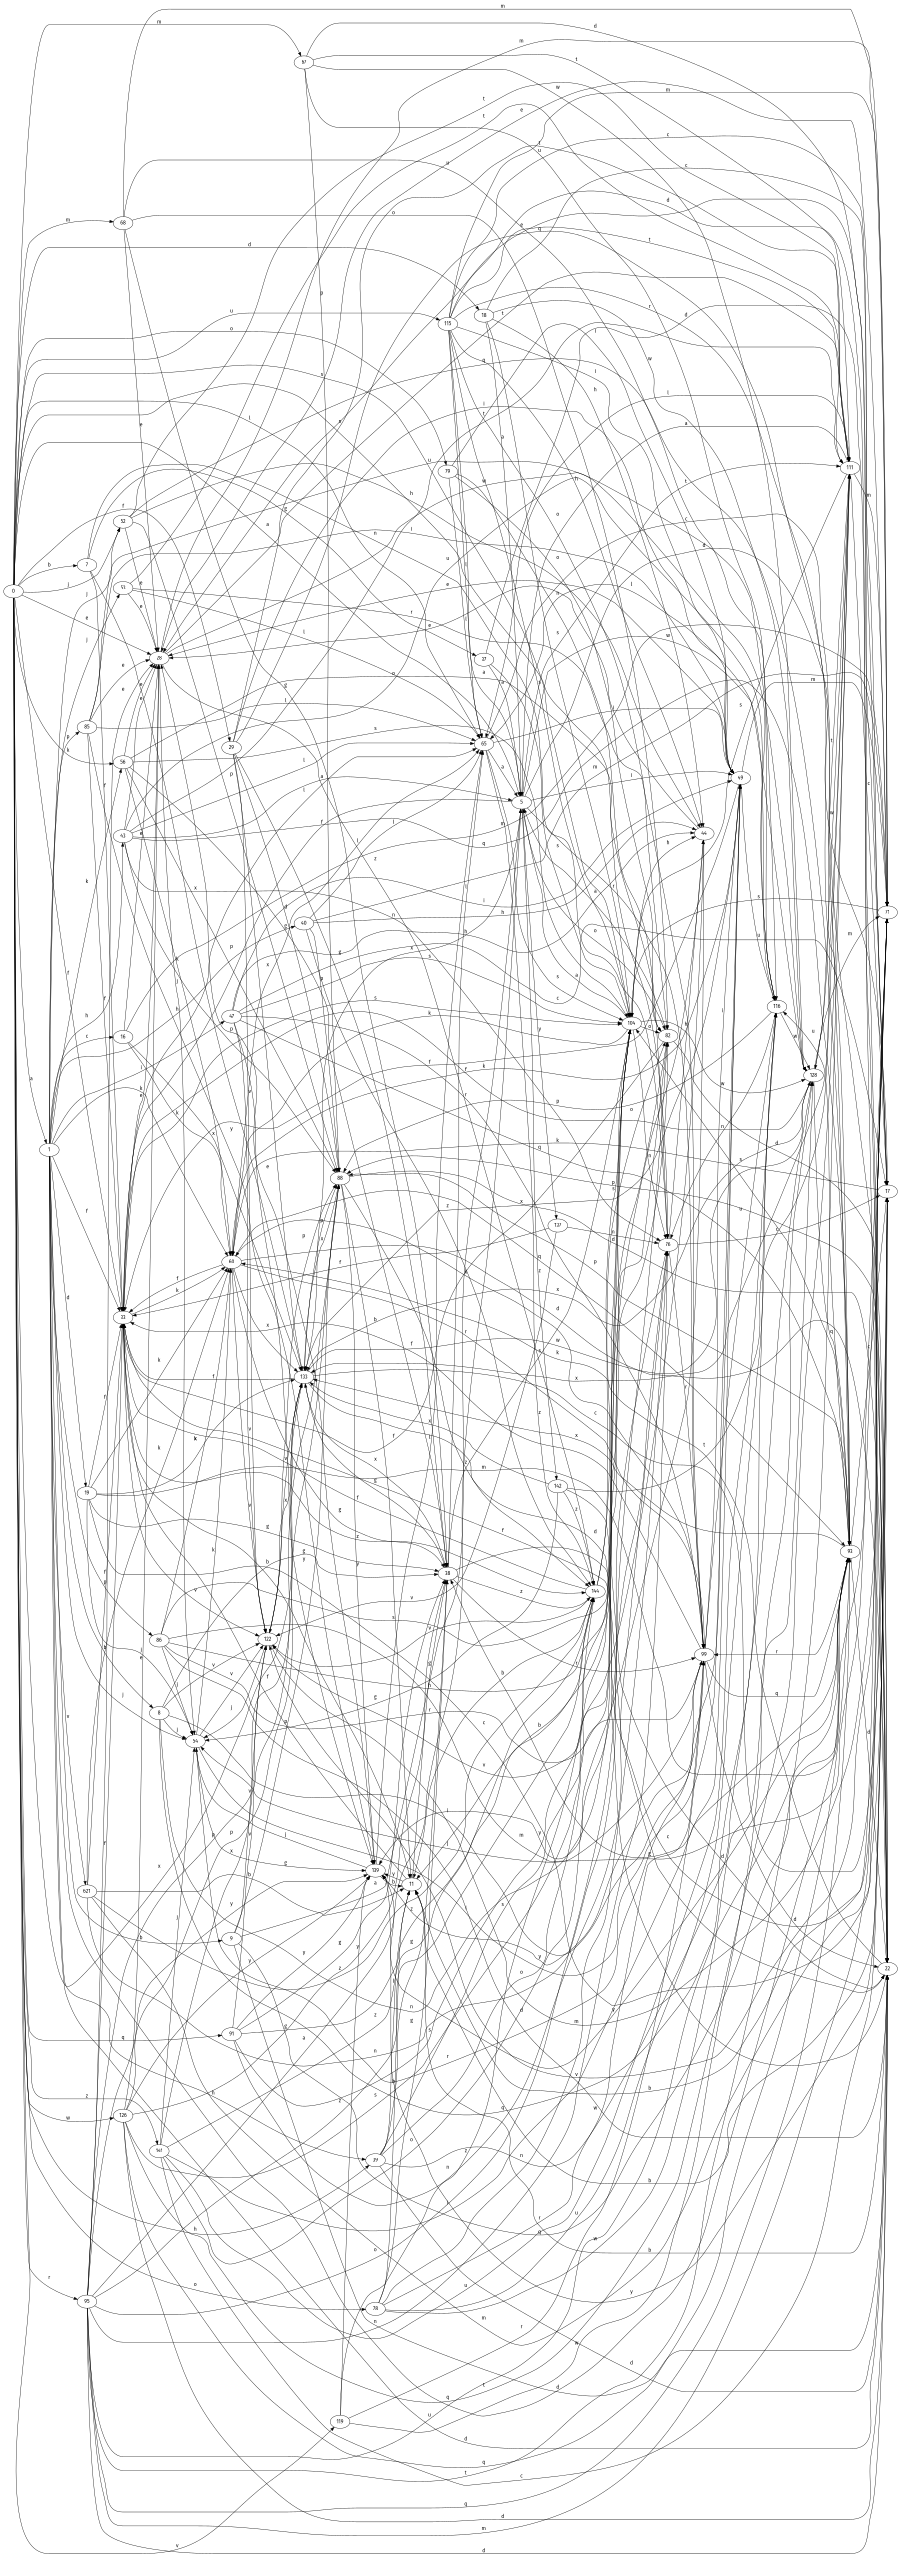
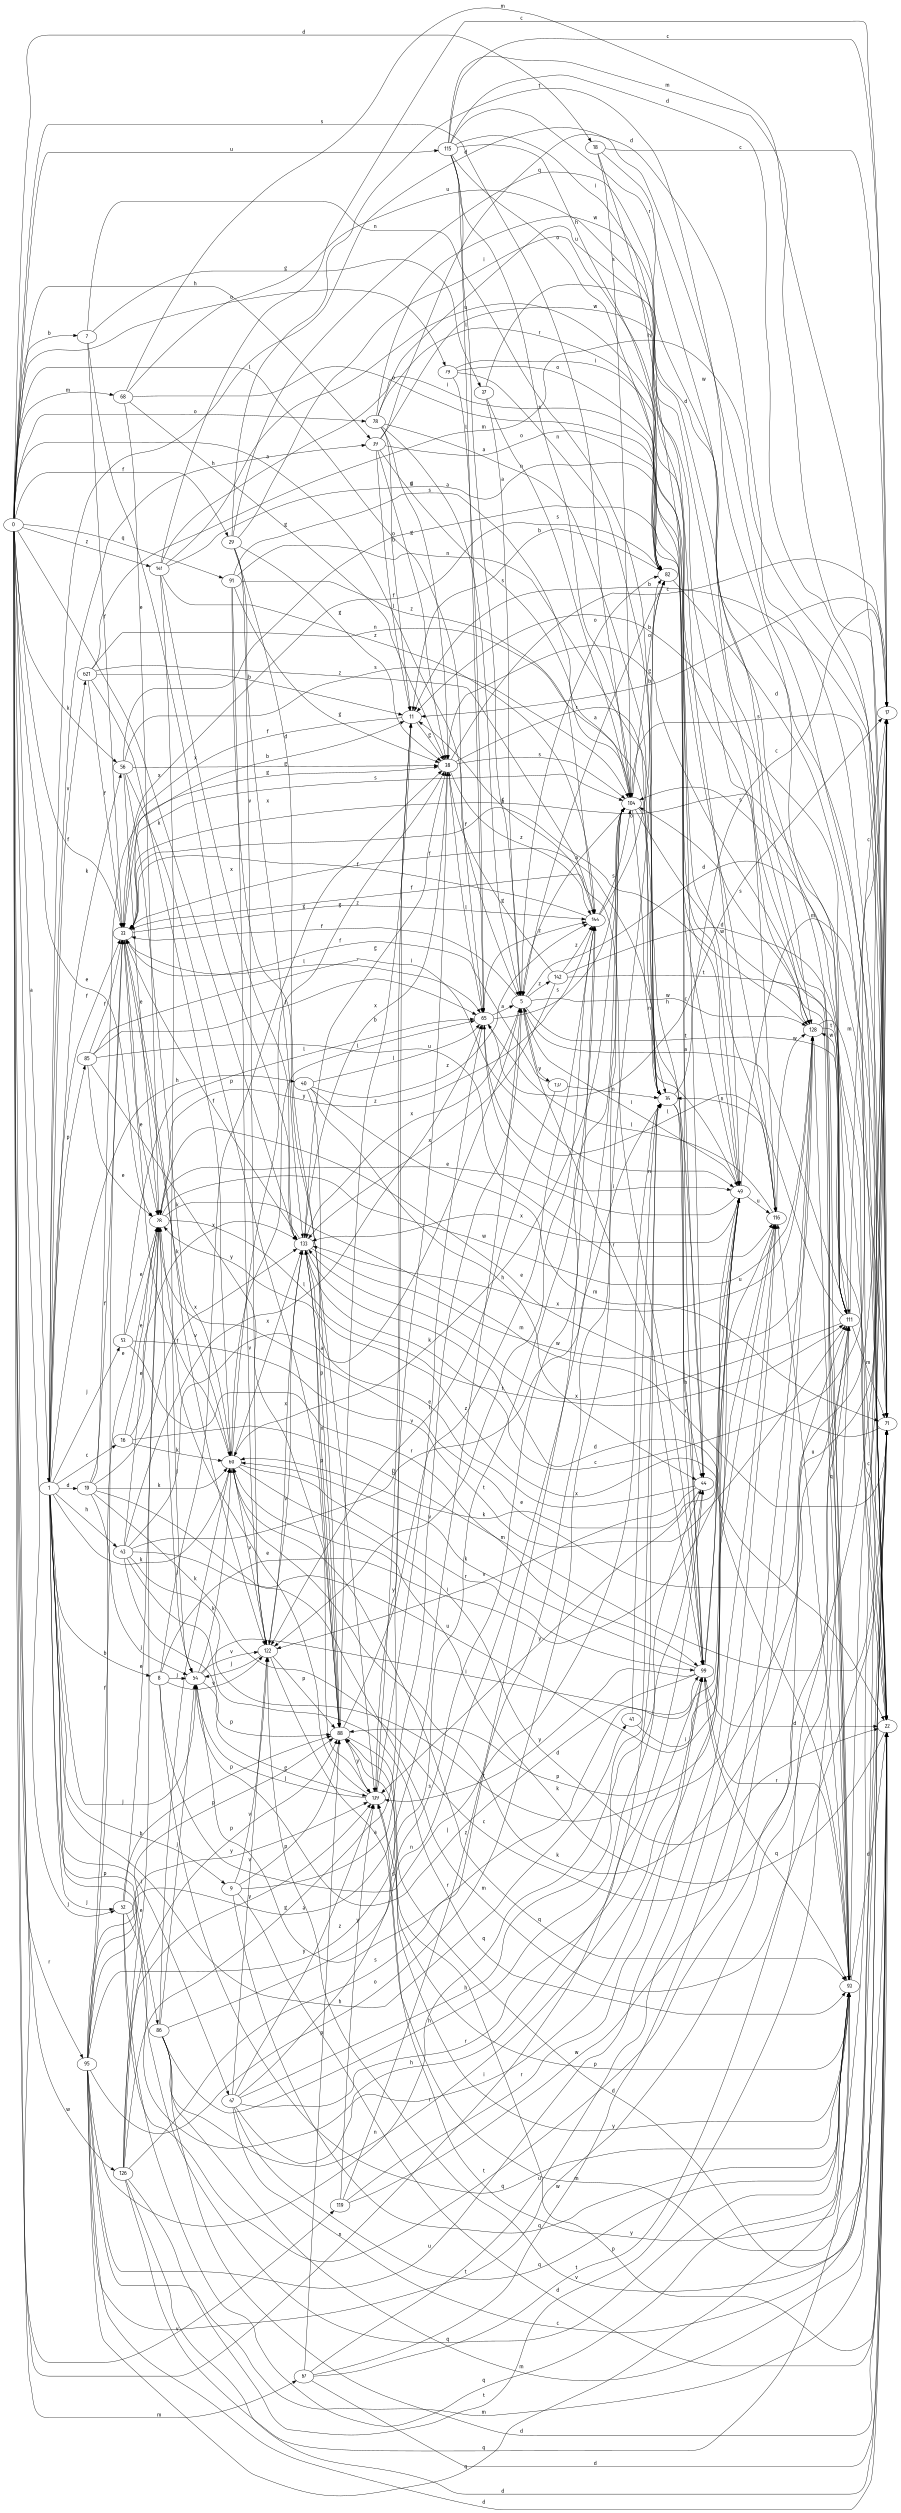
(692, 254) -> none
(511, 557) -> (486, 695)
(435, 1677) -> (487, 881)
none -> (632, 1720)
